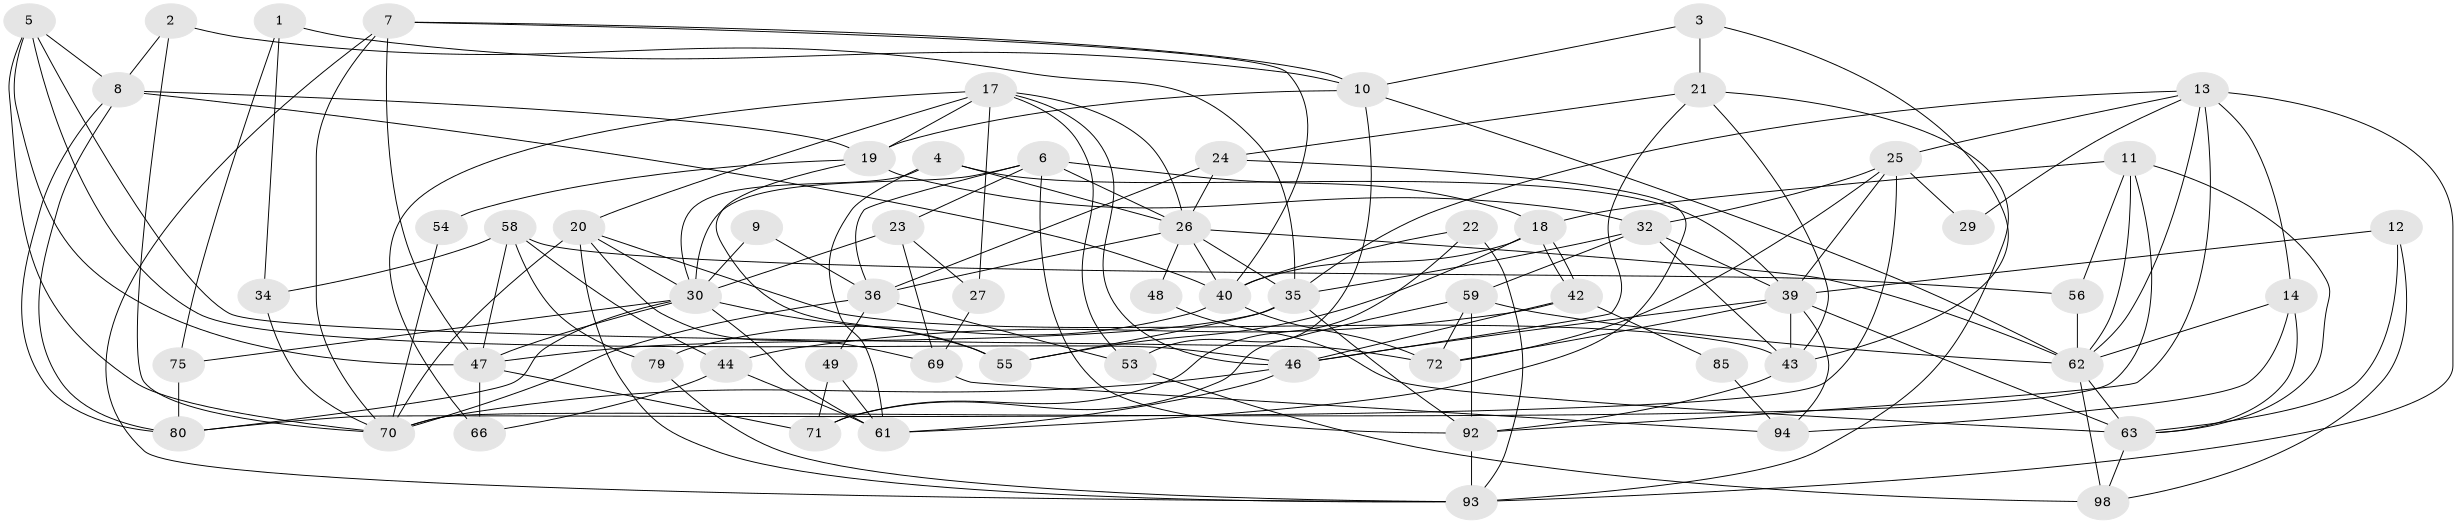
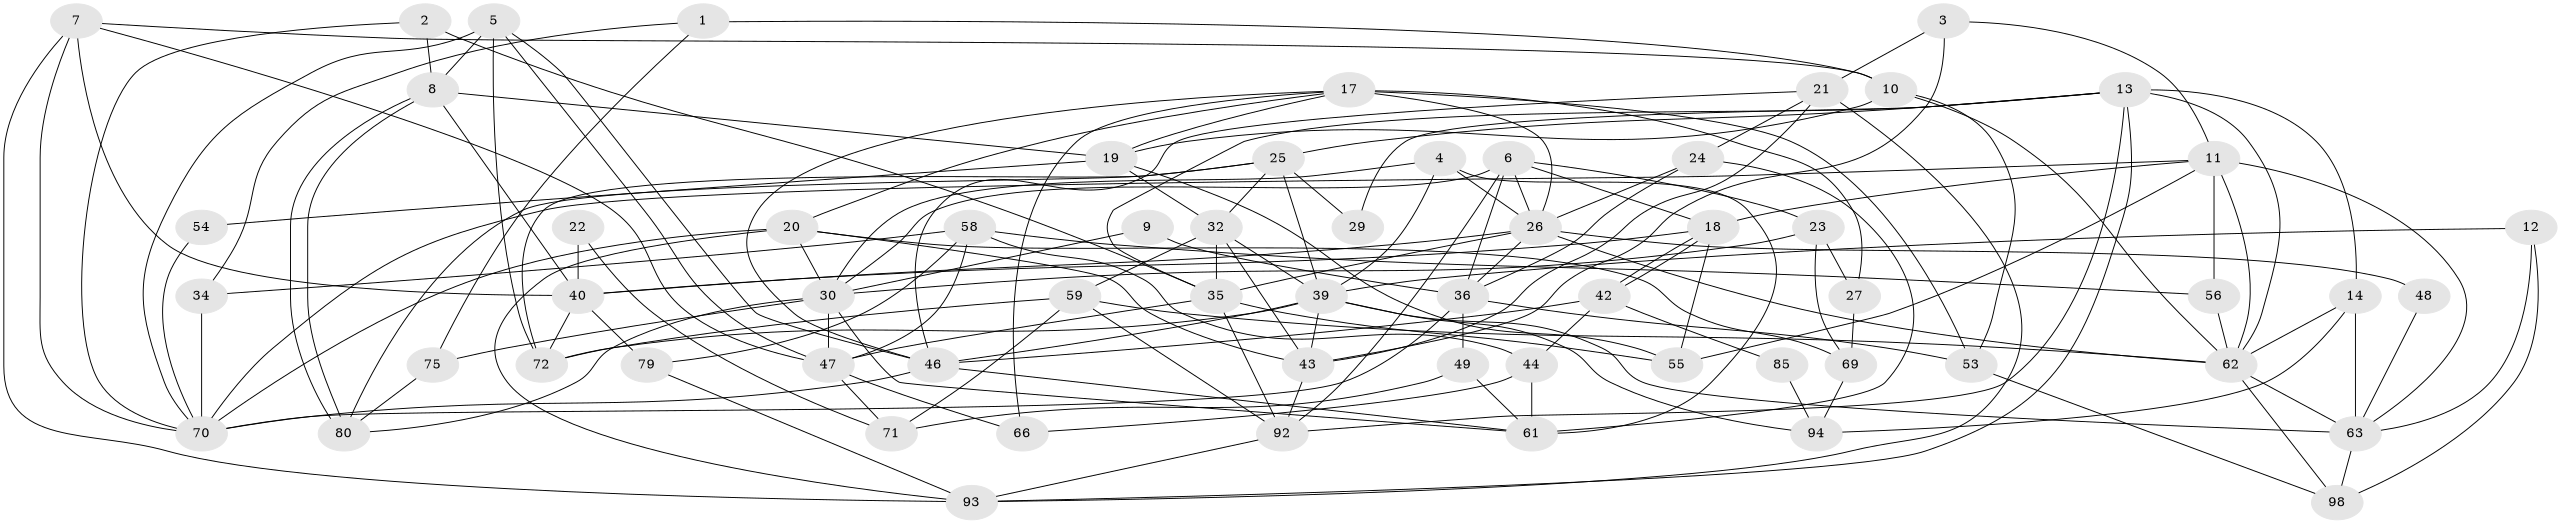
(1531, 55) -> (2109, 47)
(793, 317) -> (1944, 292)
(1522, 359) -> none
